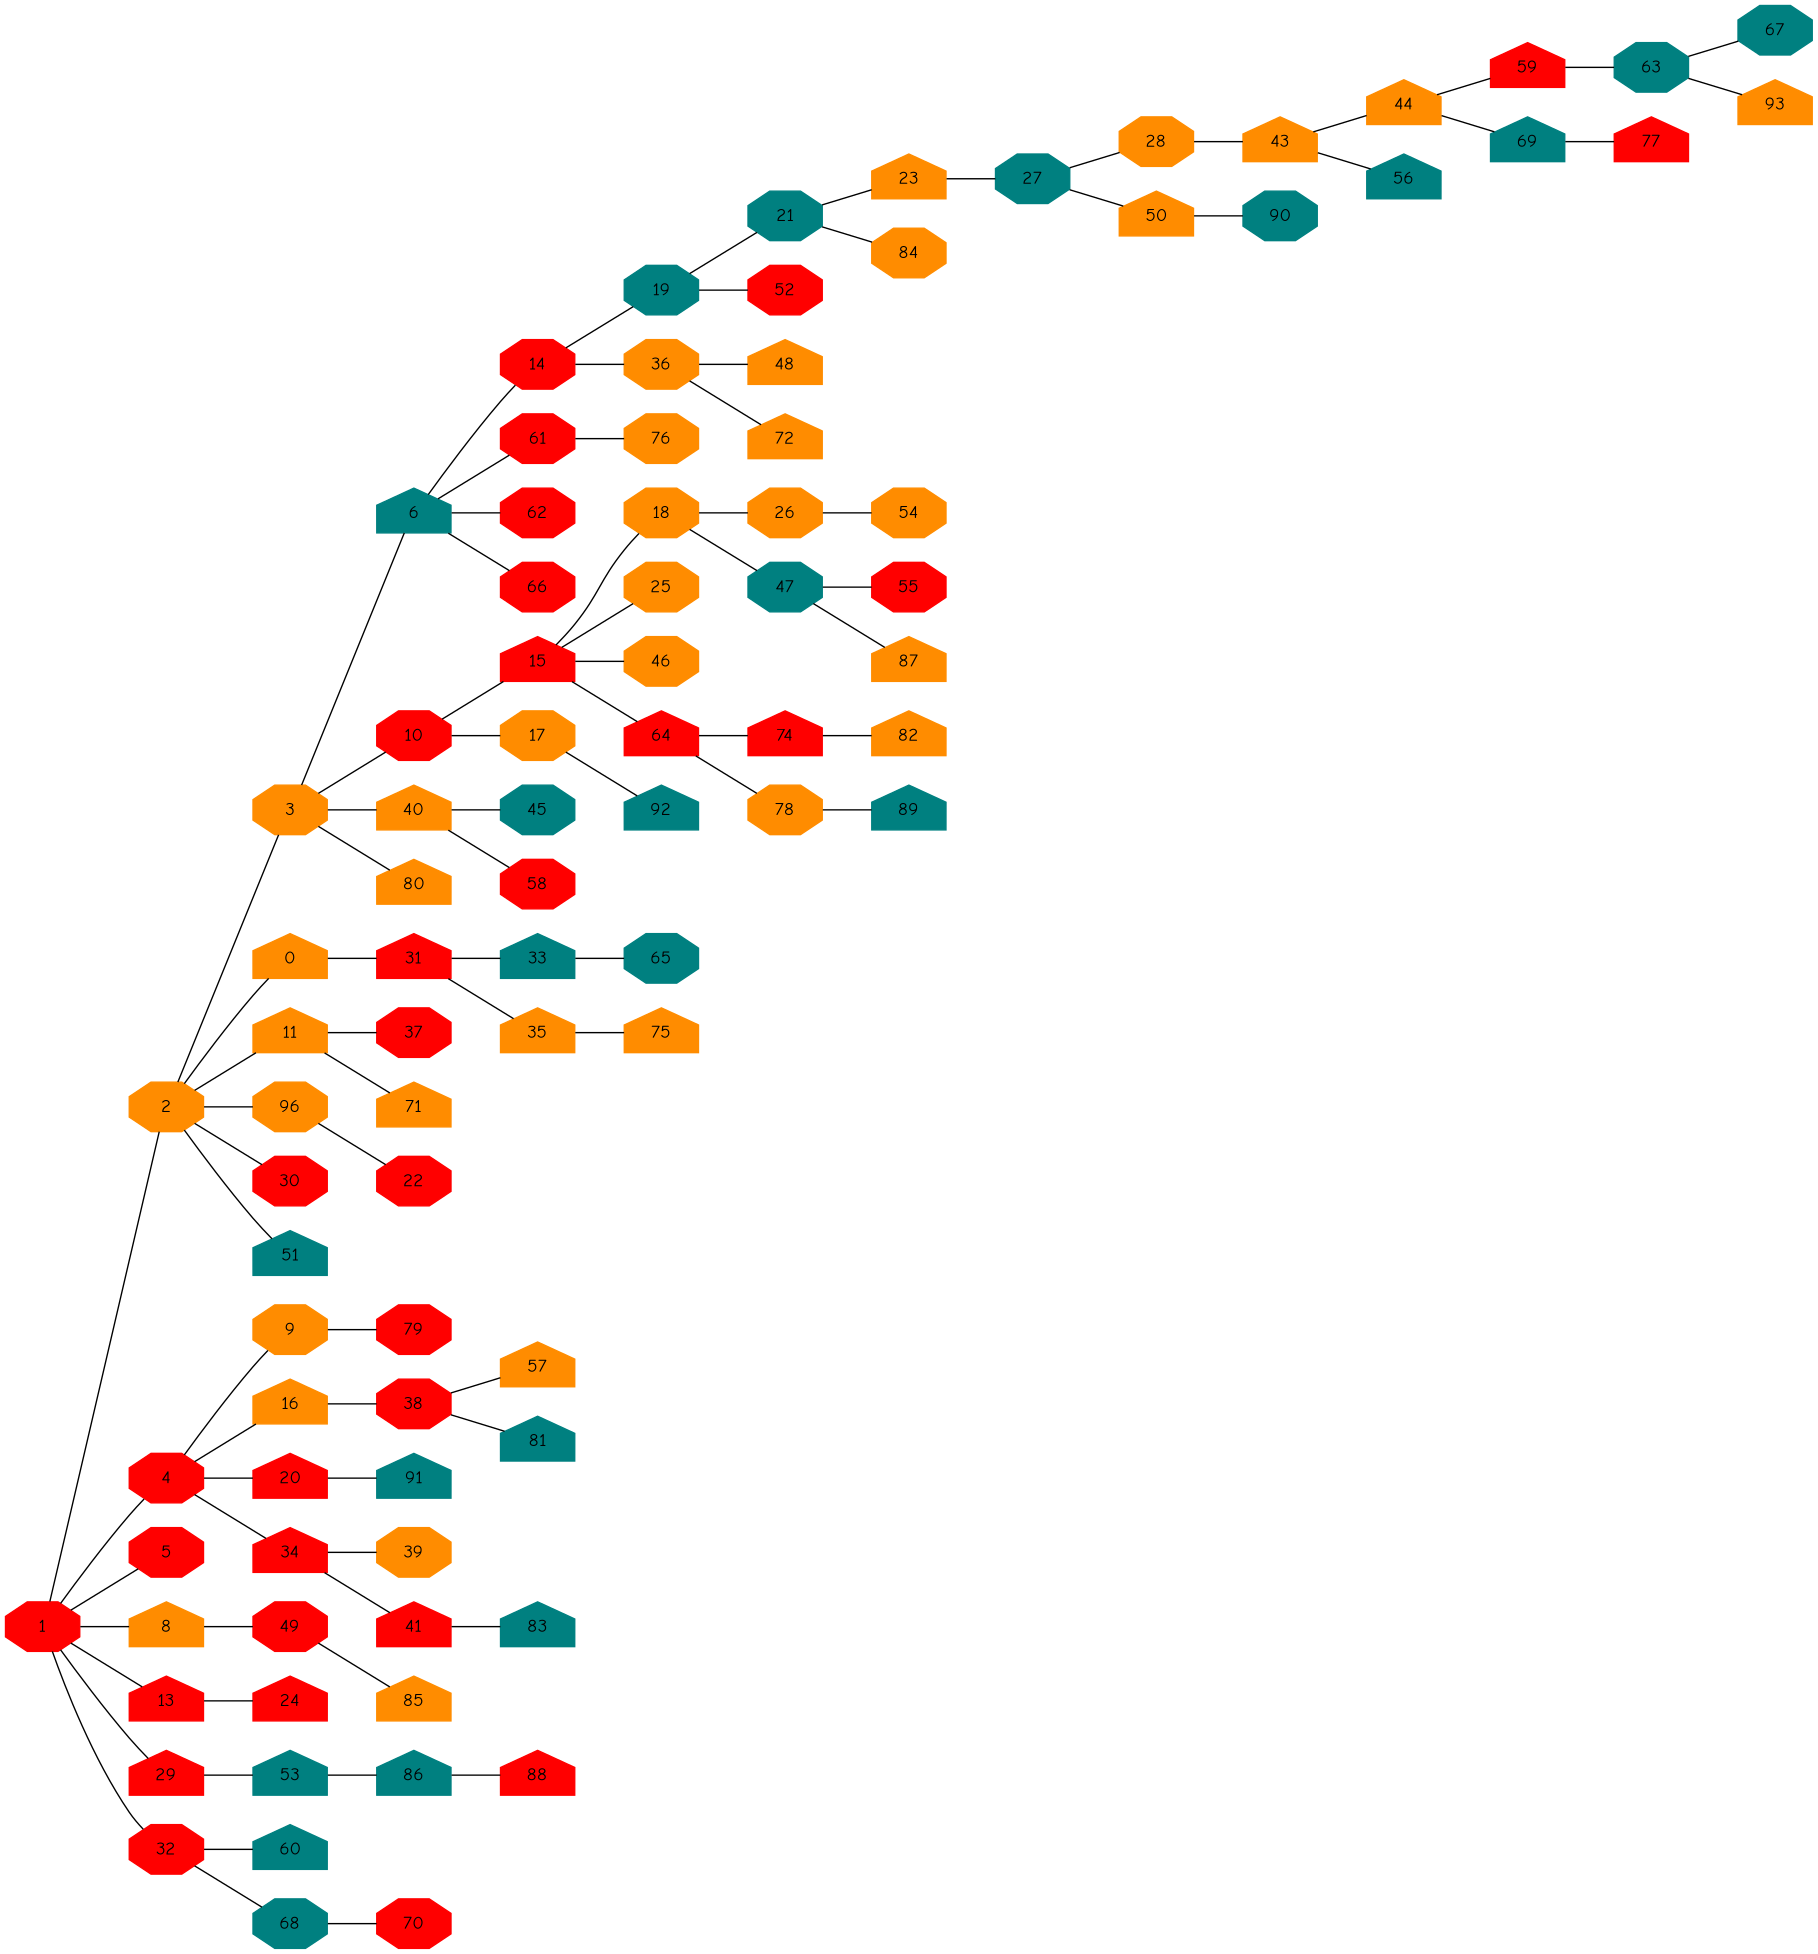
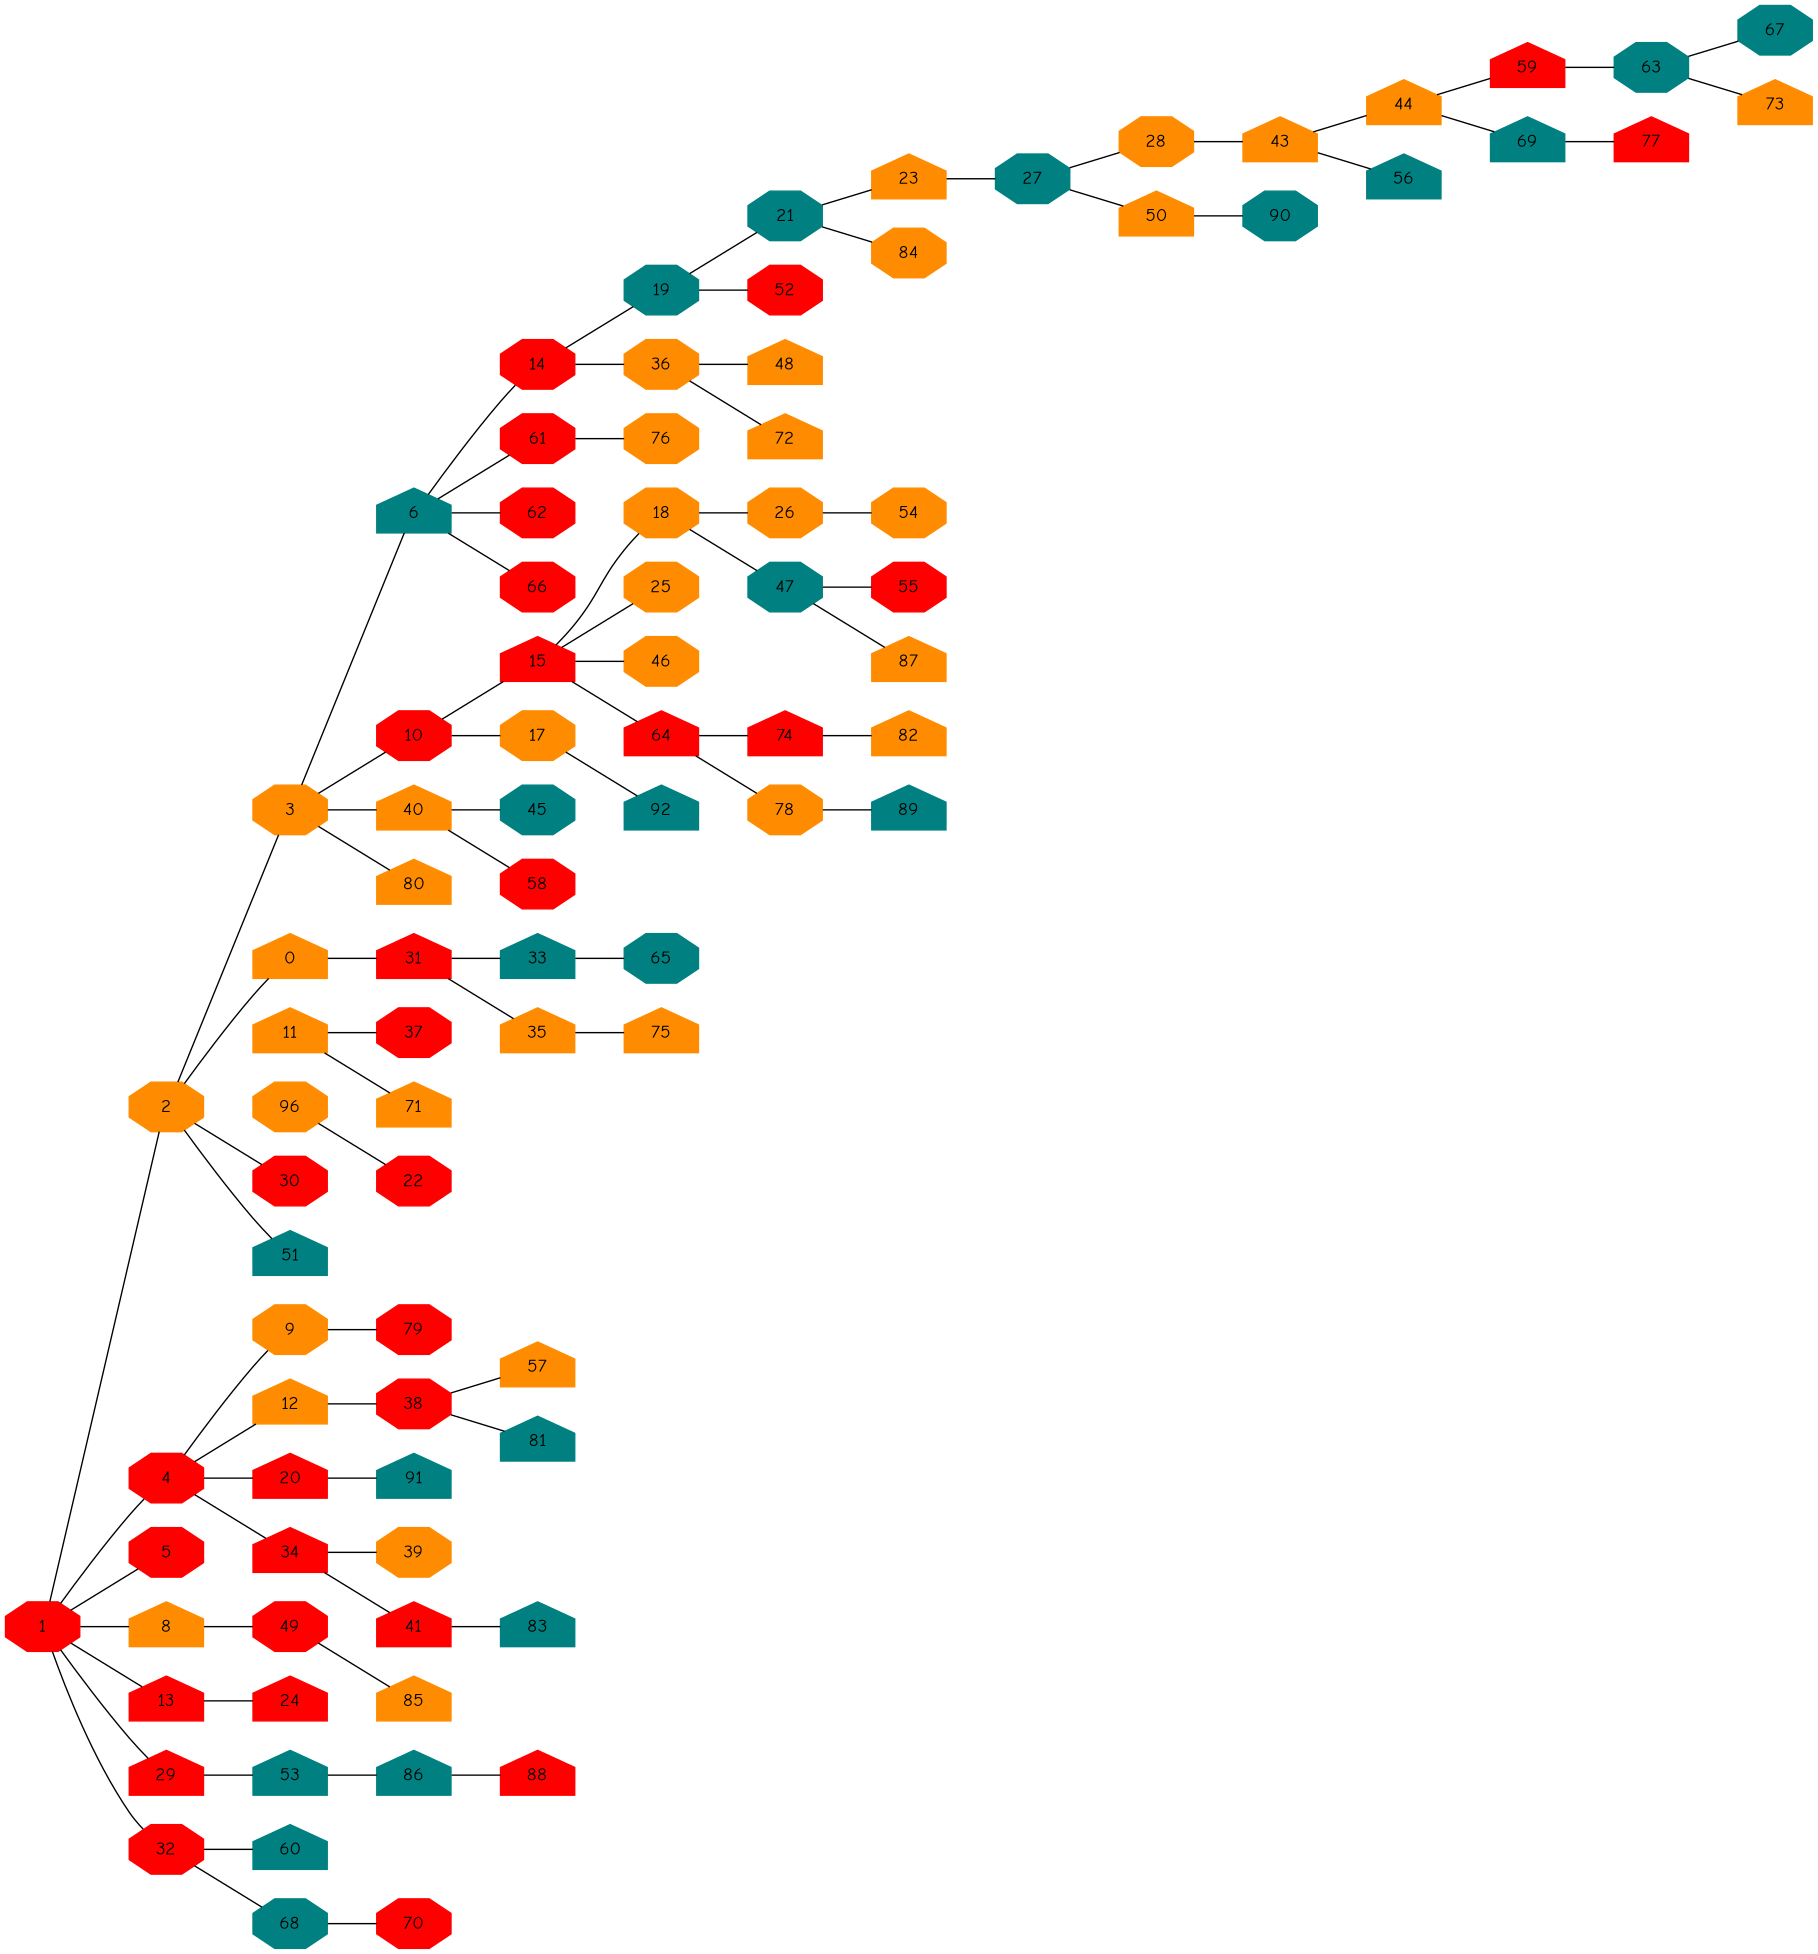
(1775, 104) -> (1775, 104)
(225, 1072) -> none
(228, 1107) -> none
(290, 1404) -> (290, 1404)
